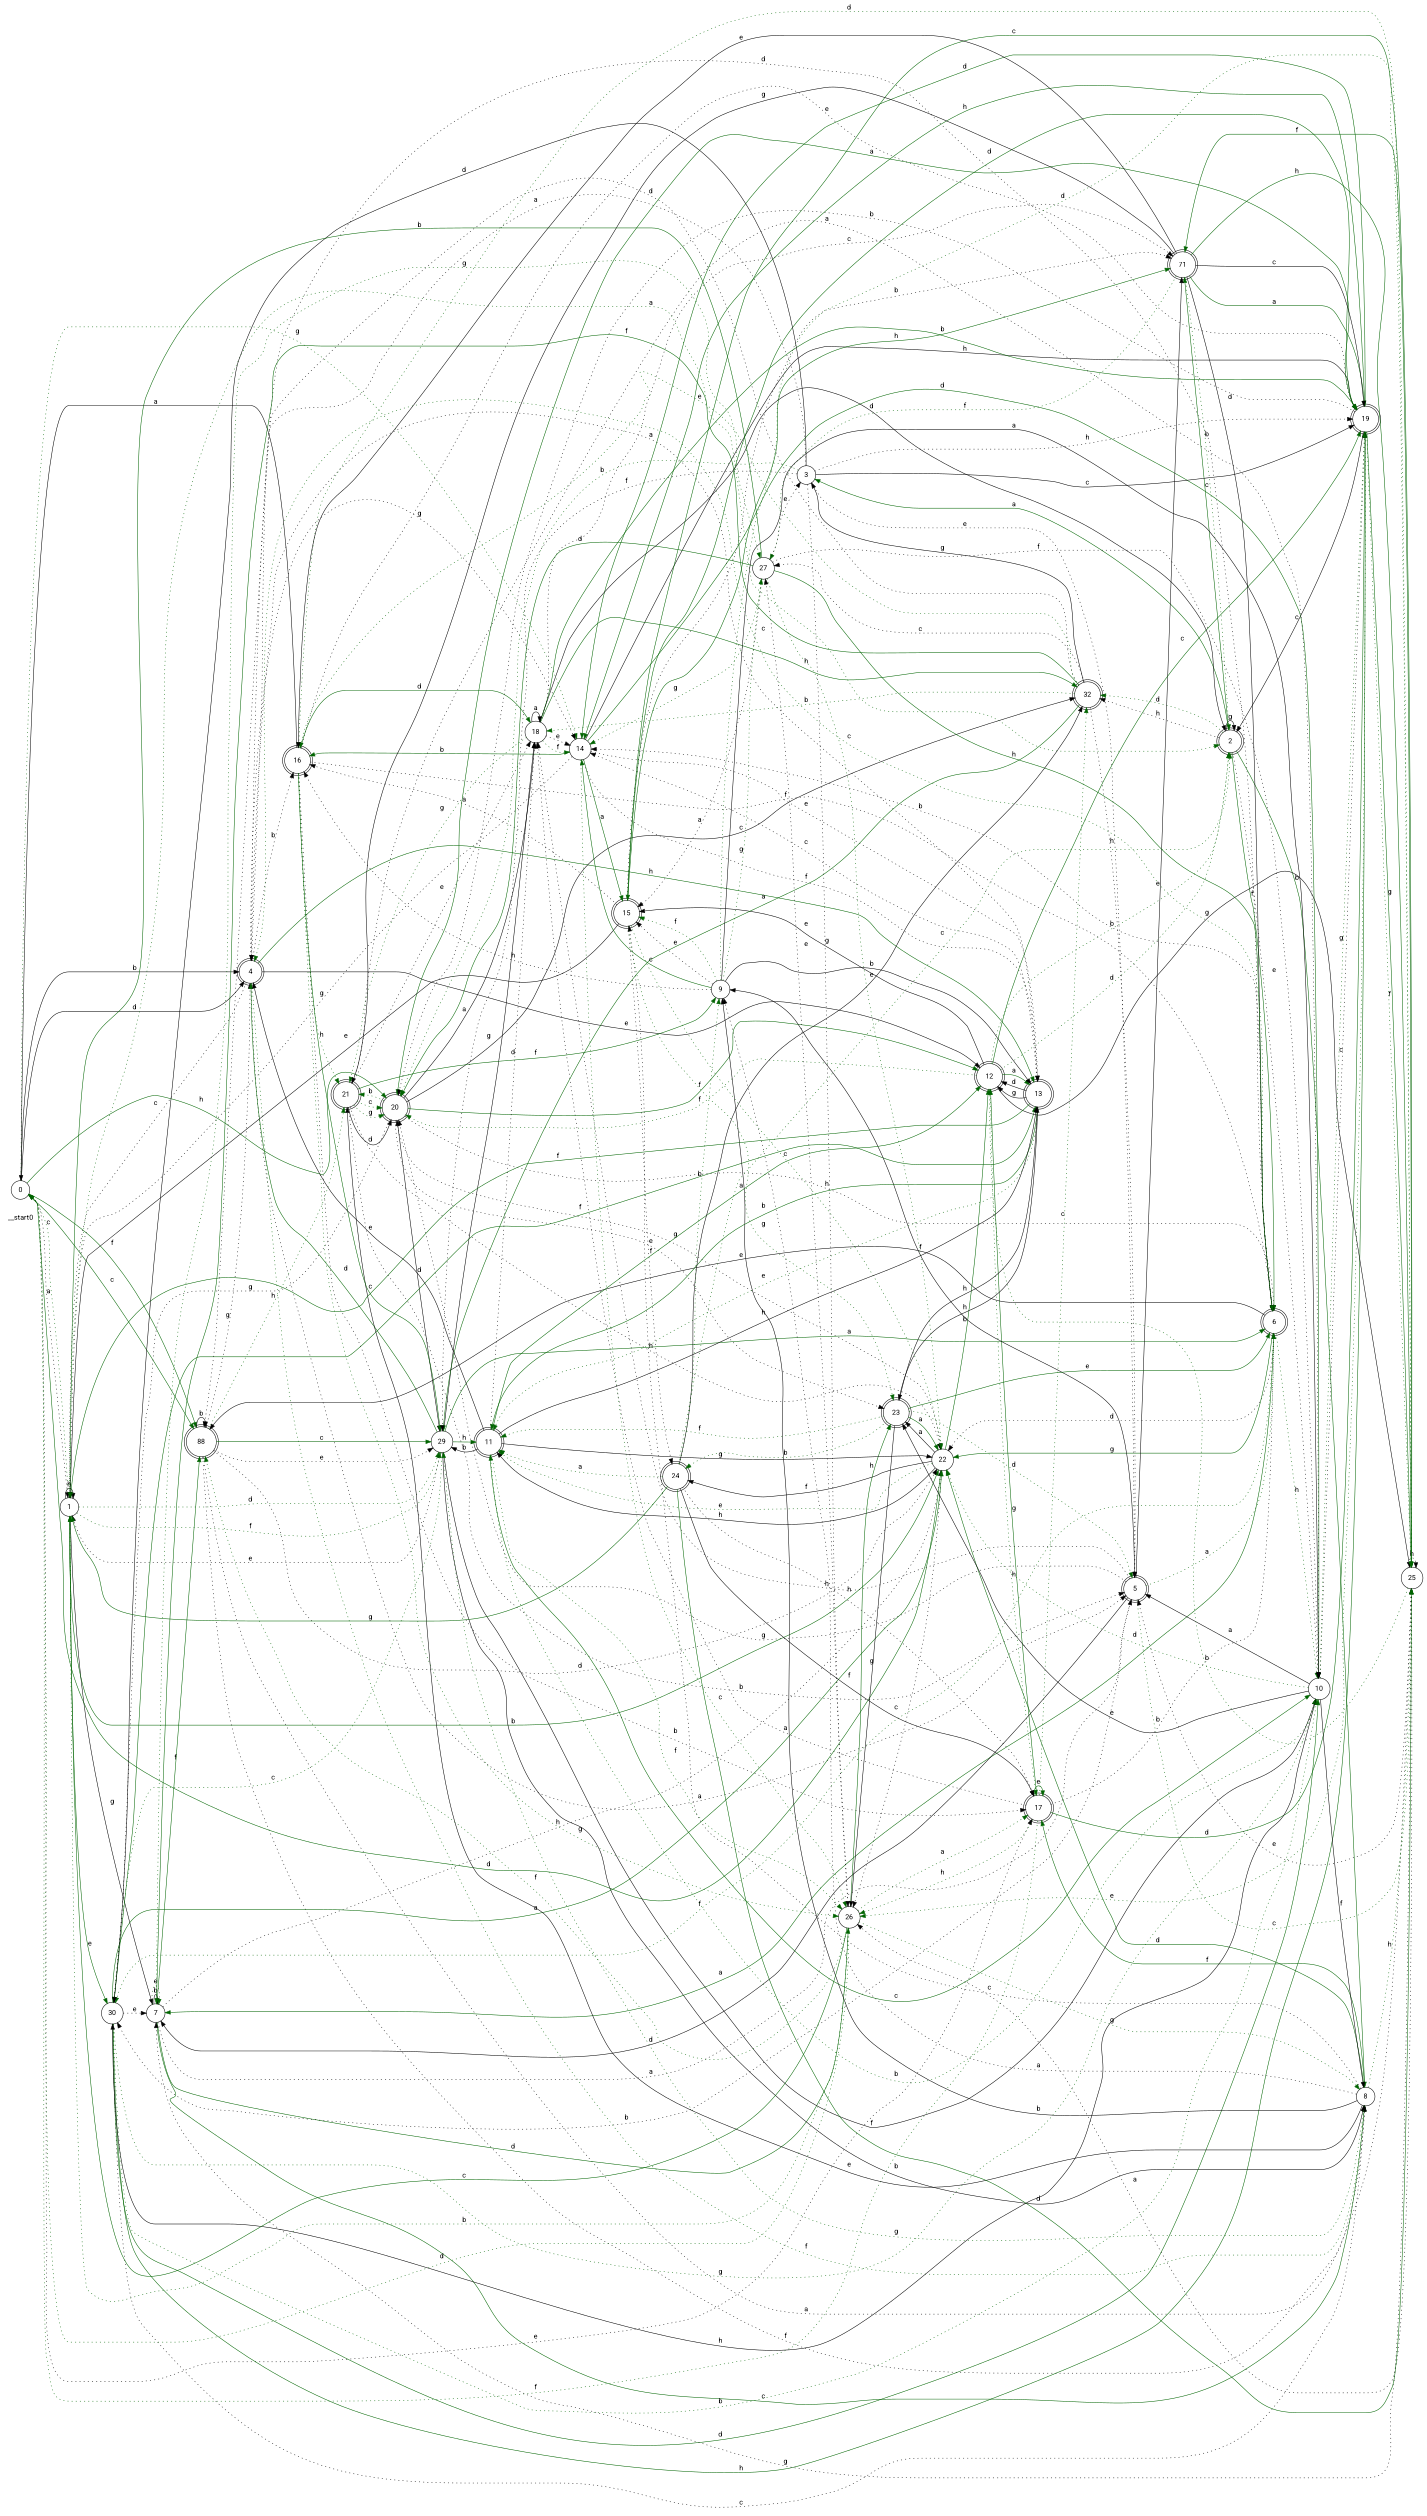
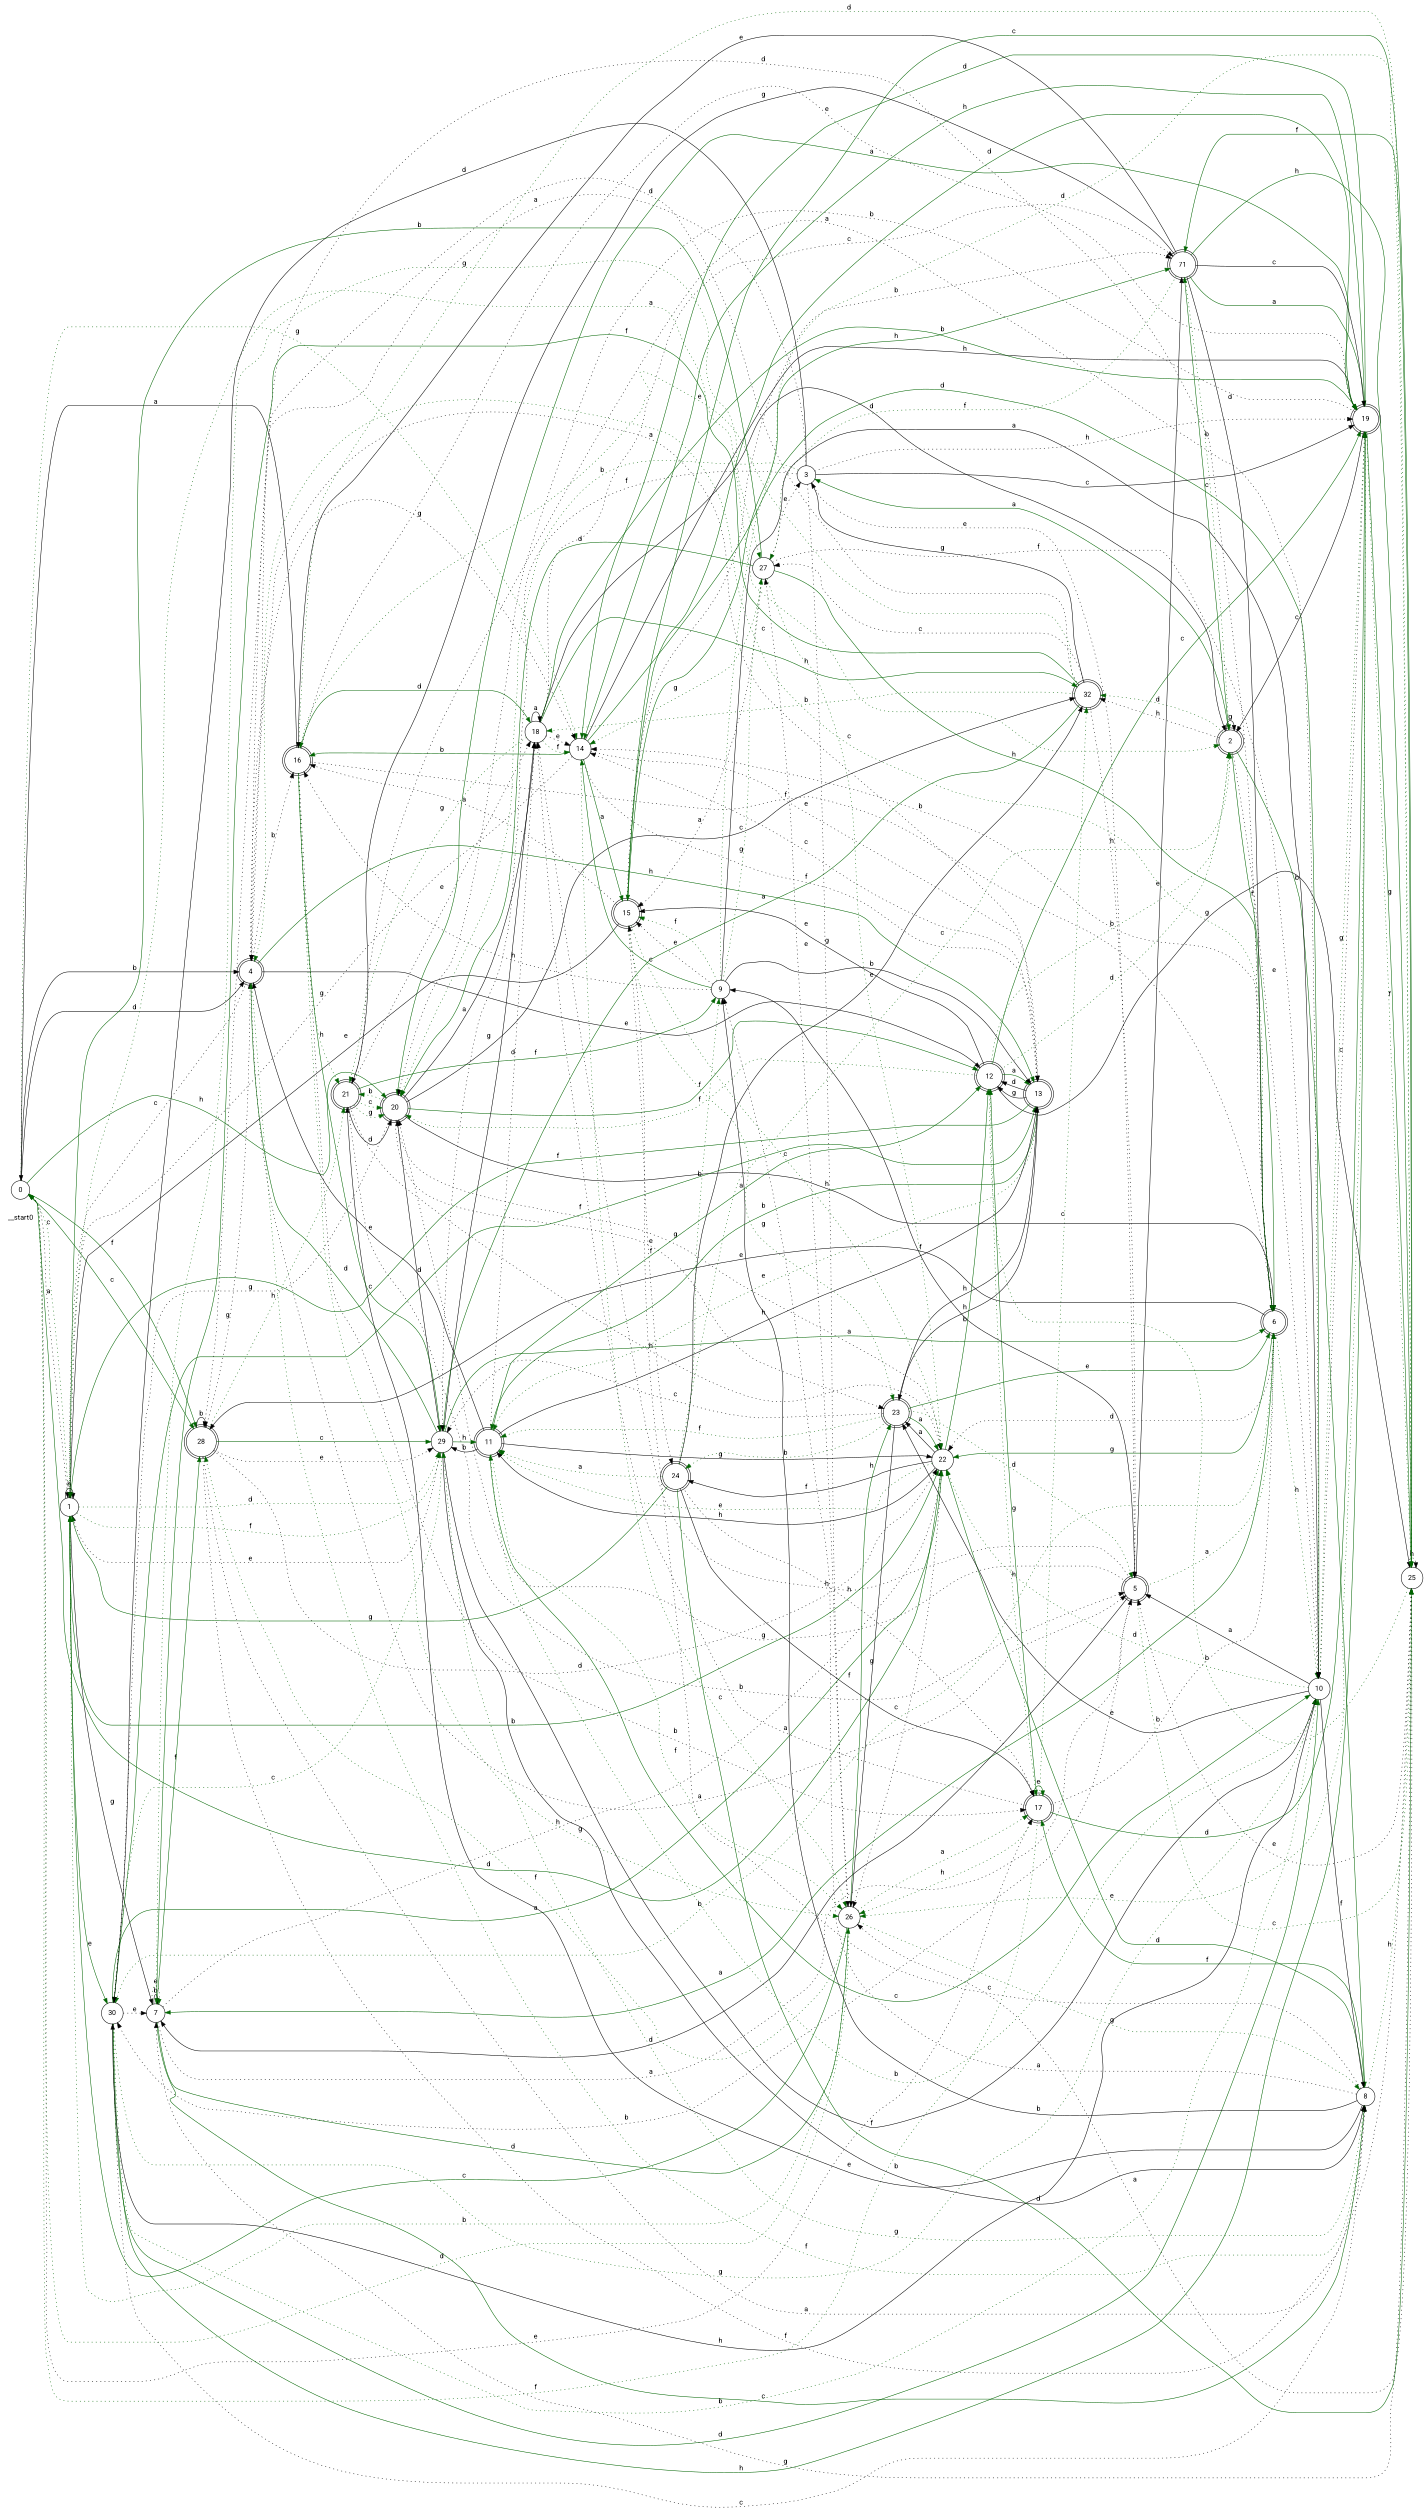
(861, 1204) -> (861, 1204)
none -> (673, 1401)
(201, 1442) -> (201, 1442)
(700, 1904) -> (700, 1904)
